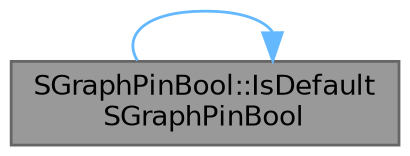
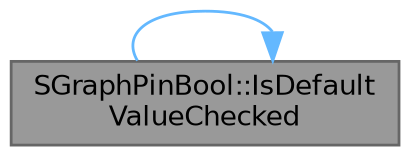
(205, 103) -> (205, 103)
